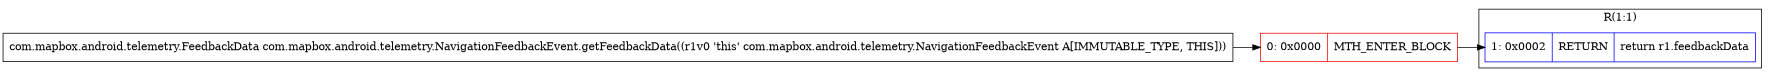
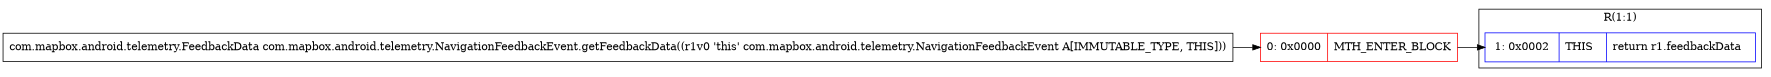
(1583, 47) -> (1579, 47)
